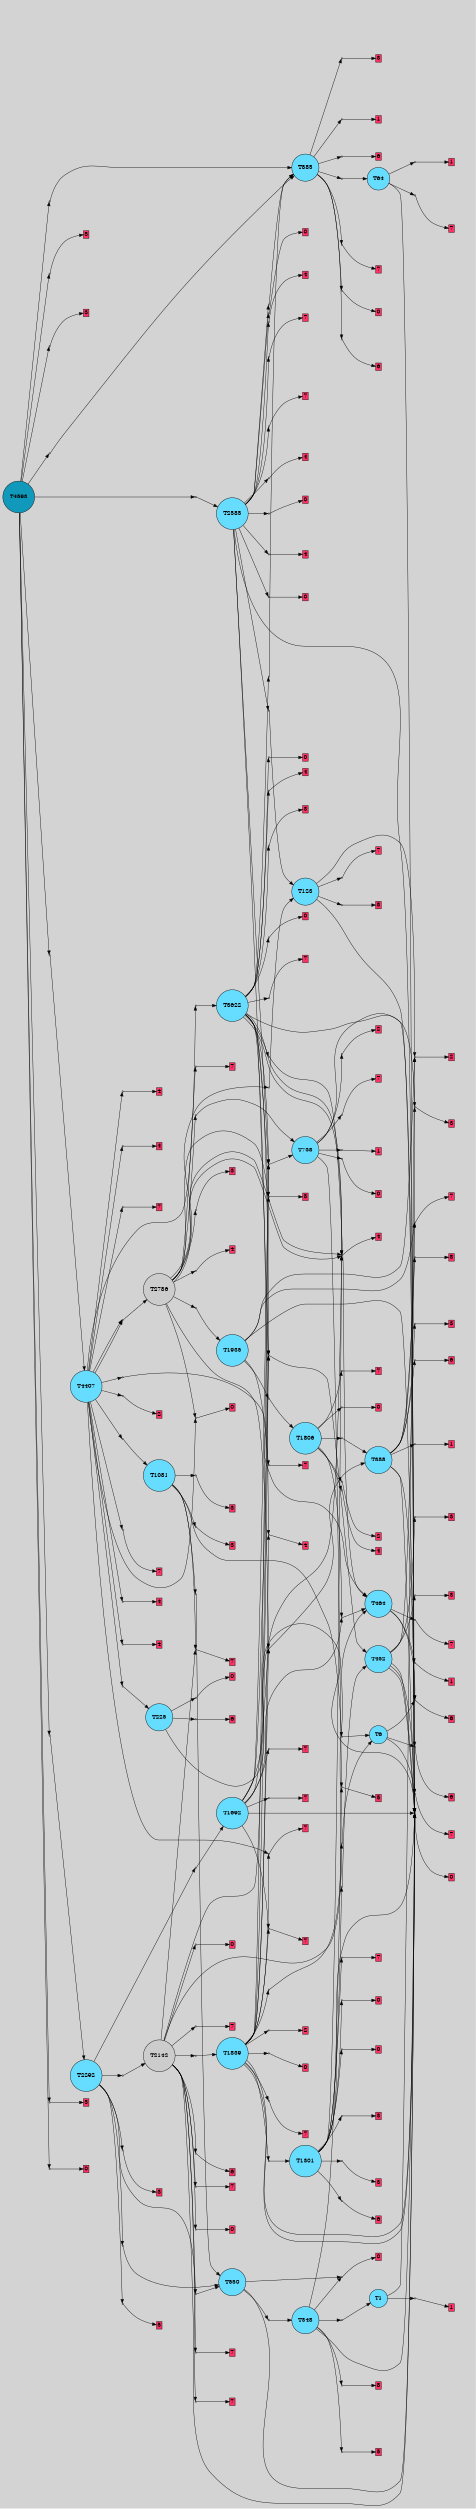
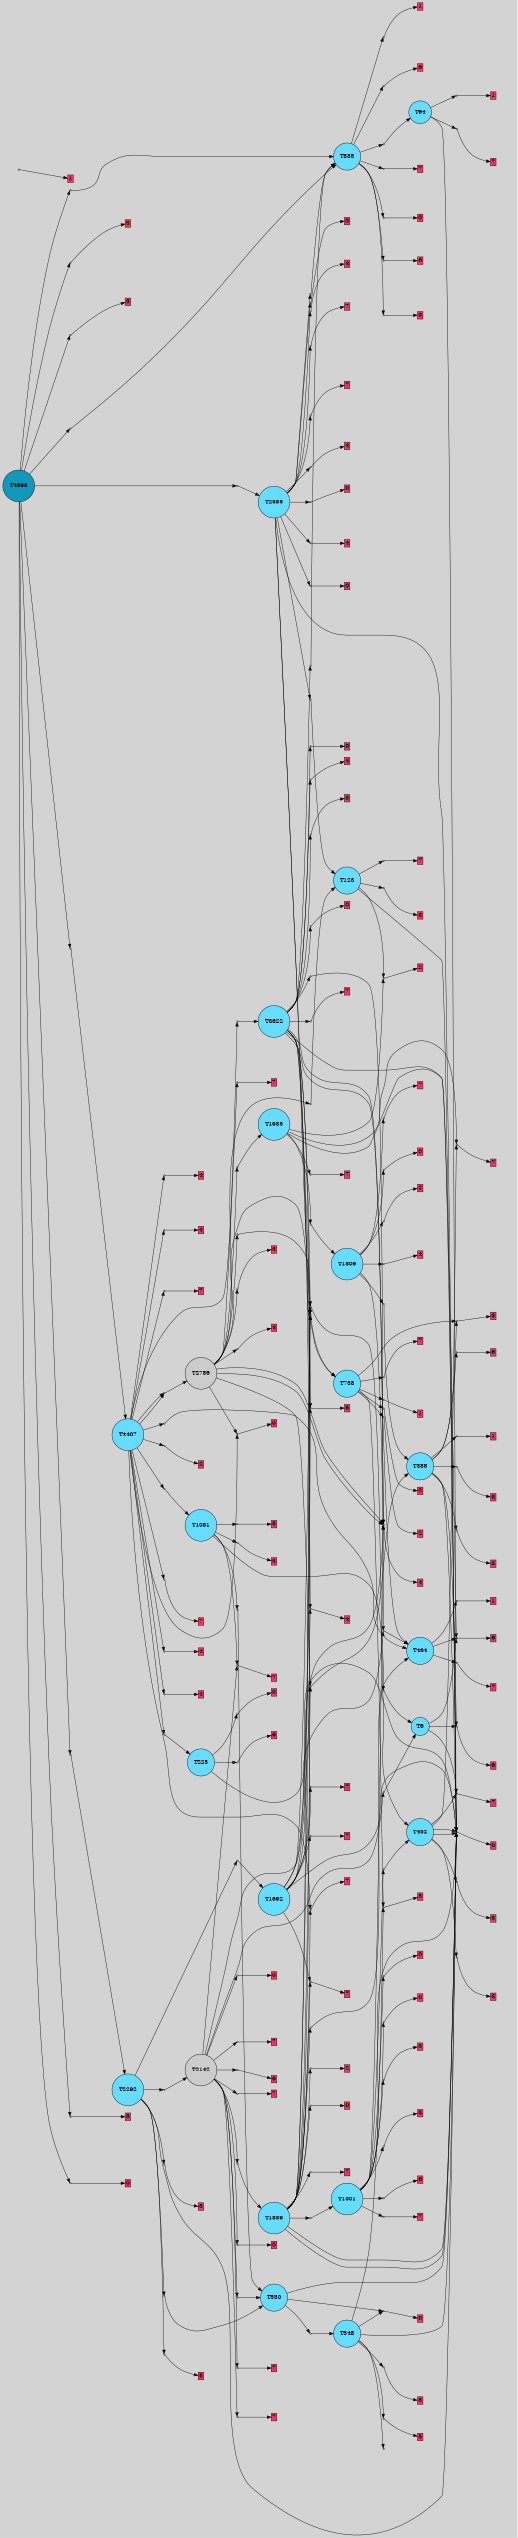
(378, 2298) -> none
